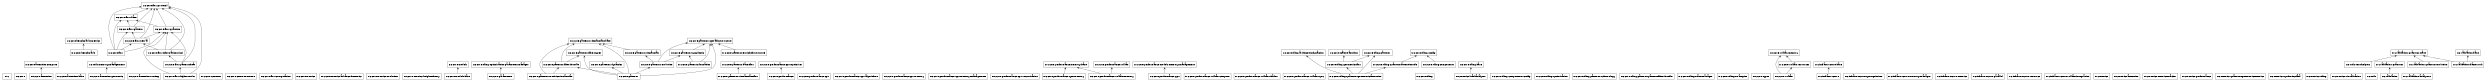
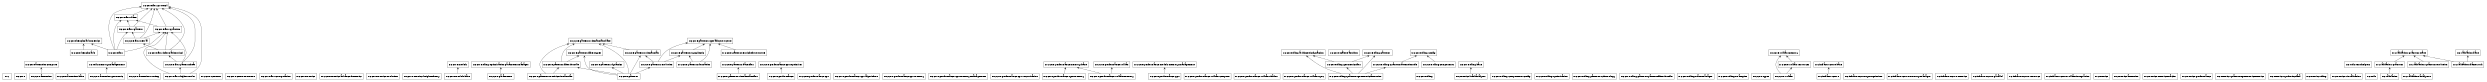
(125, 47) -> (101, 47)
(1344, 59) -> (1324, 59)
(2383, 59) -> (2399, 59)
(689, 73) -> (635, 65)
